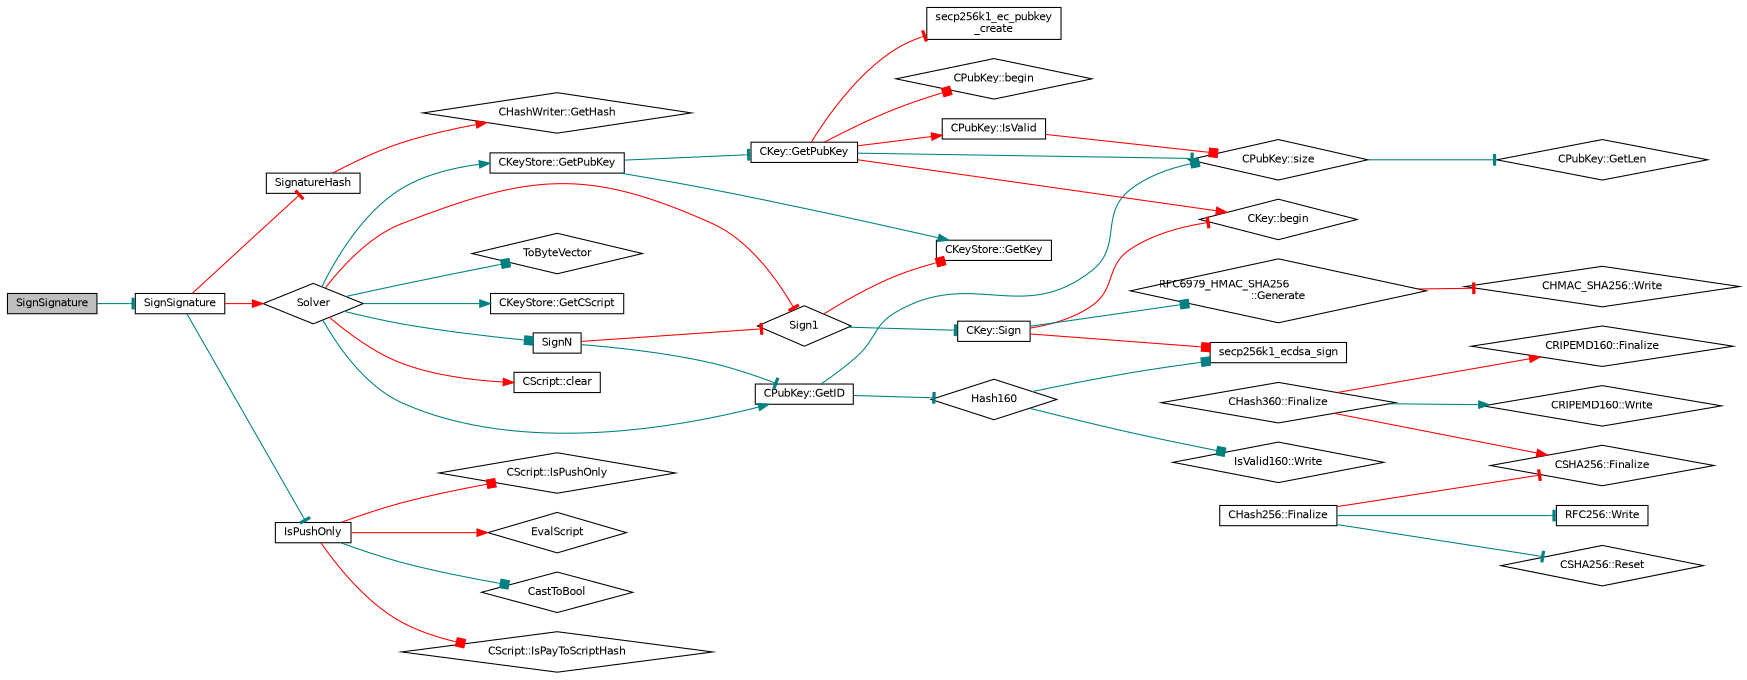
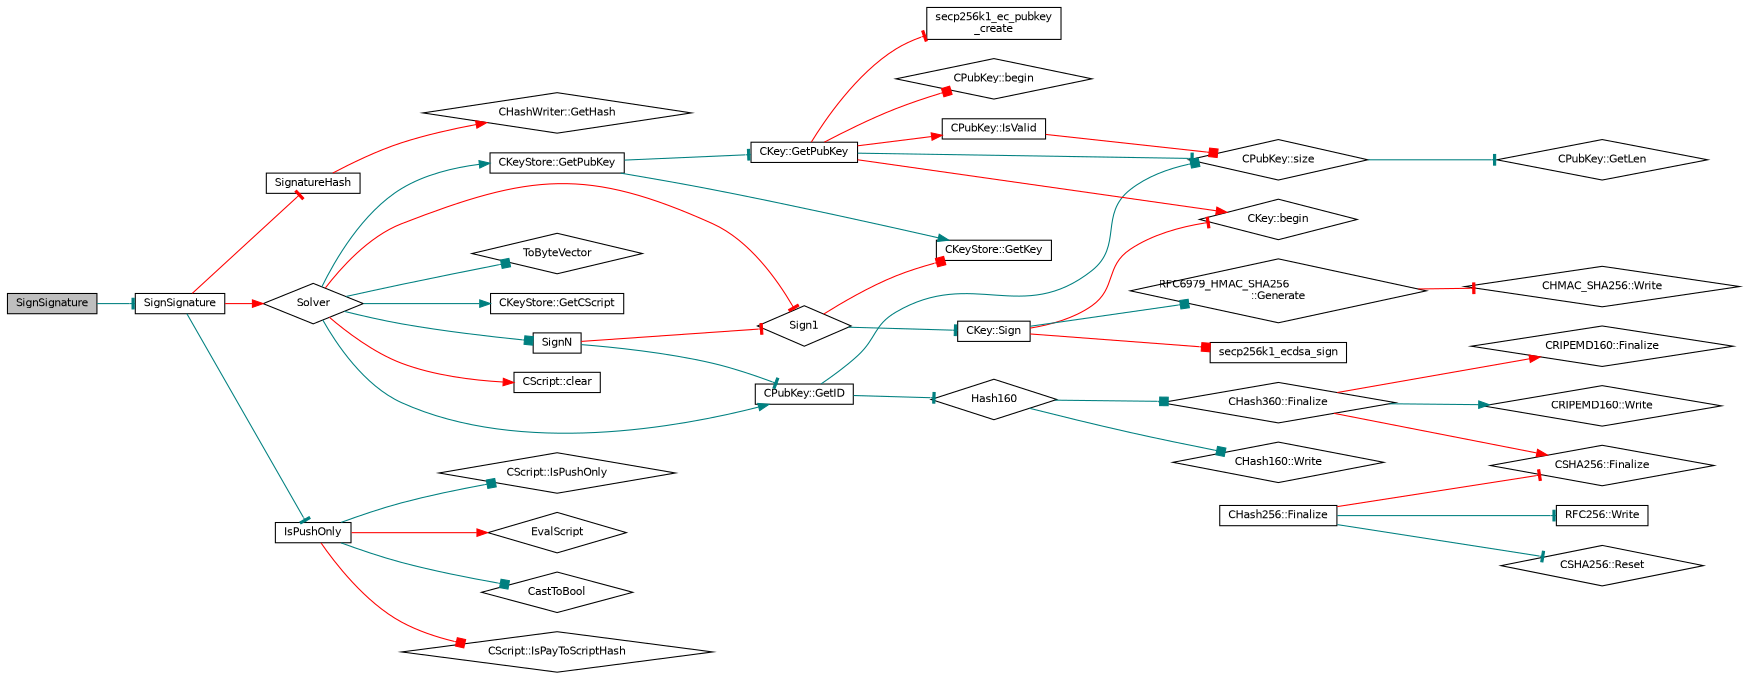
(1115, 375) -> (1106, 401)
(1278, 462) -> (1278, 462)
(412, 500) -> (412, 500)
